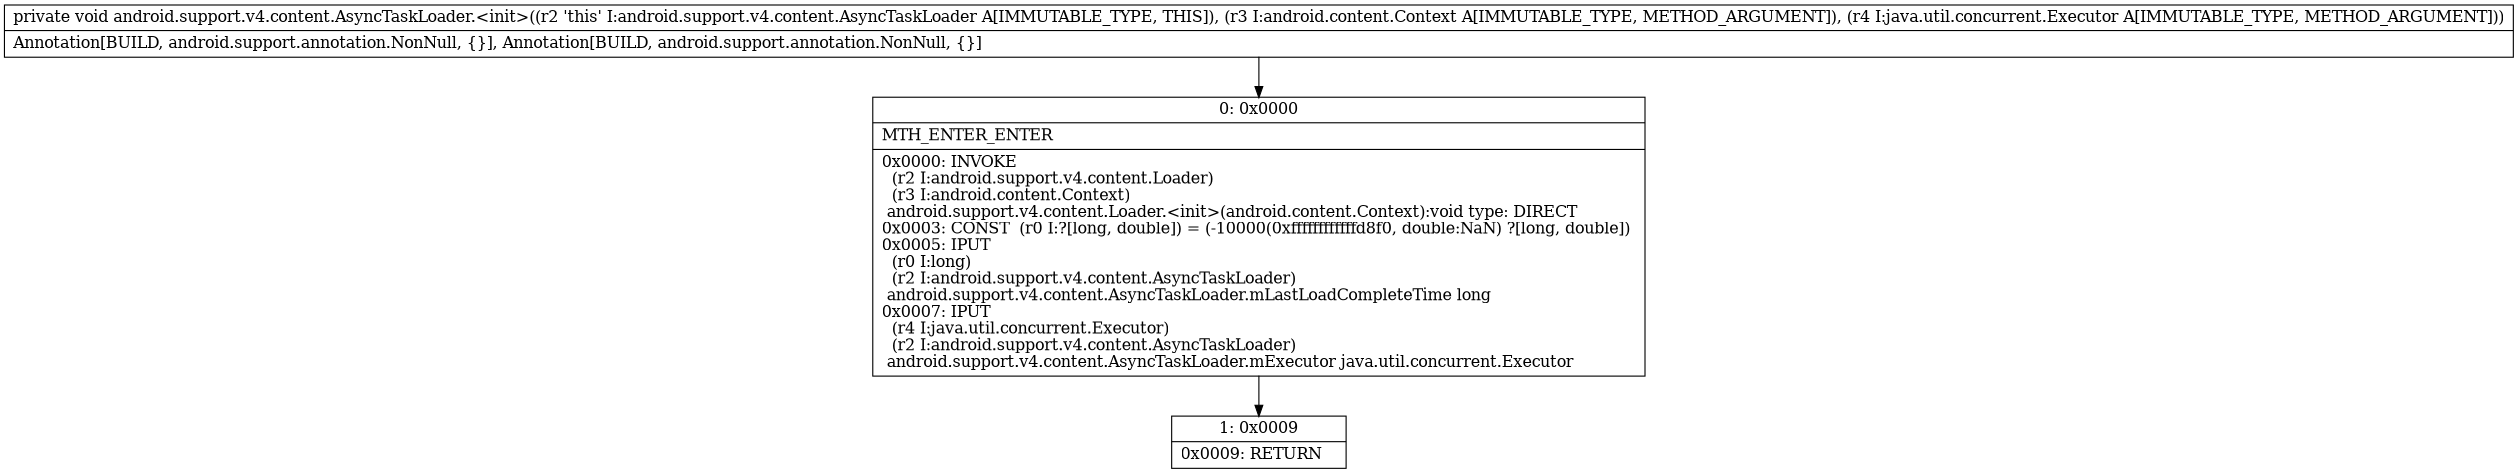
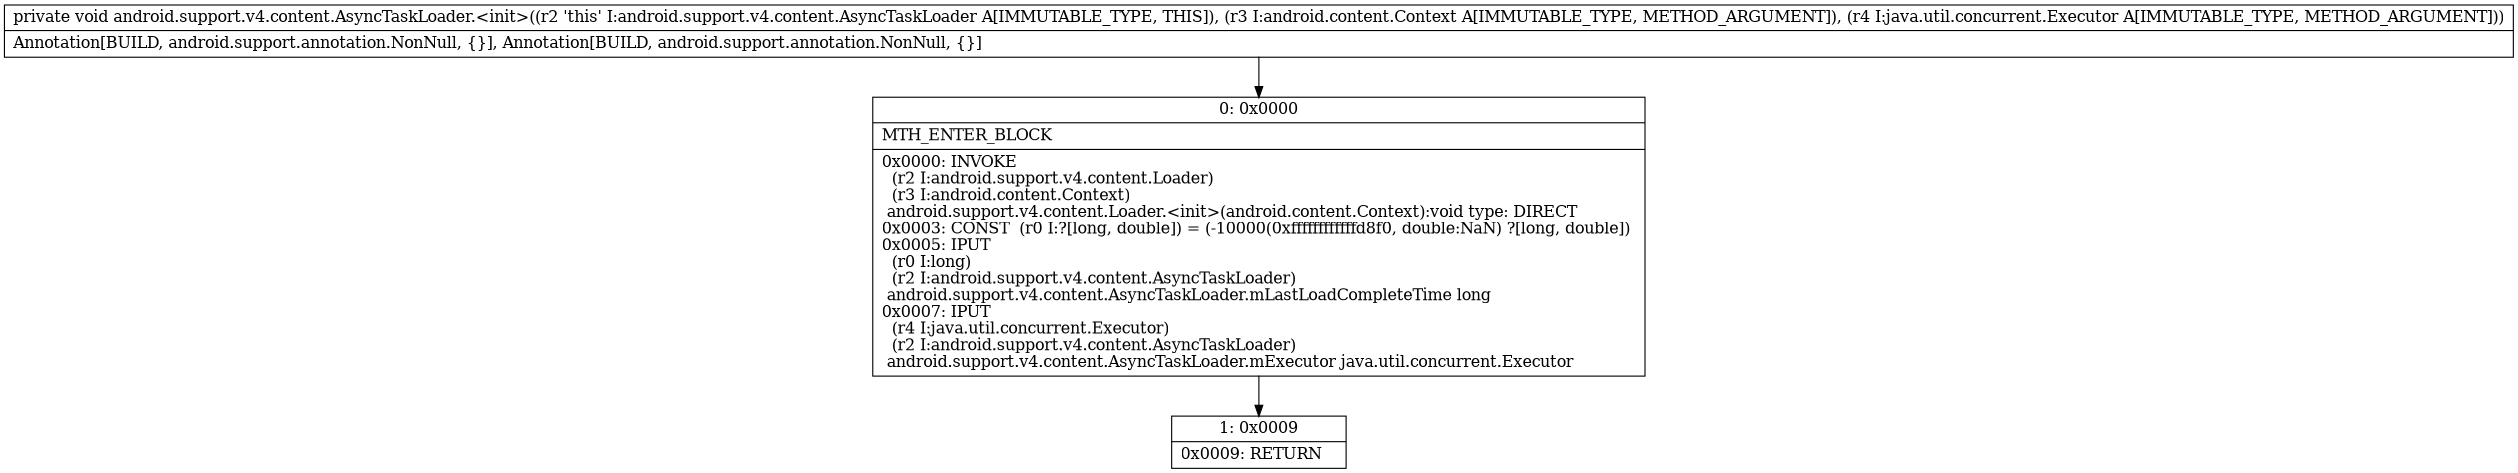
(967, 136) -> (967, 136)
